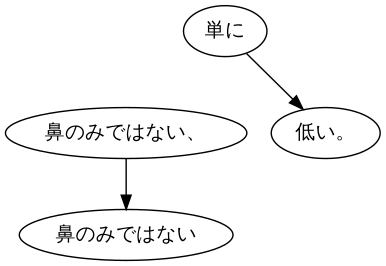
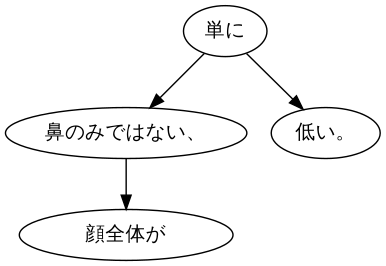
none -> (182, 76)
(126, 235) -> (126, 235)
